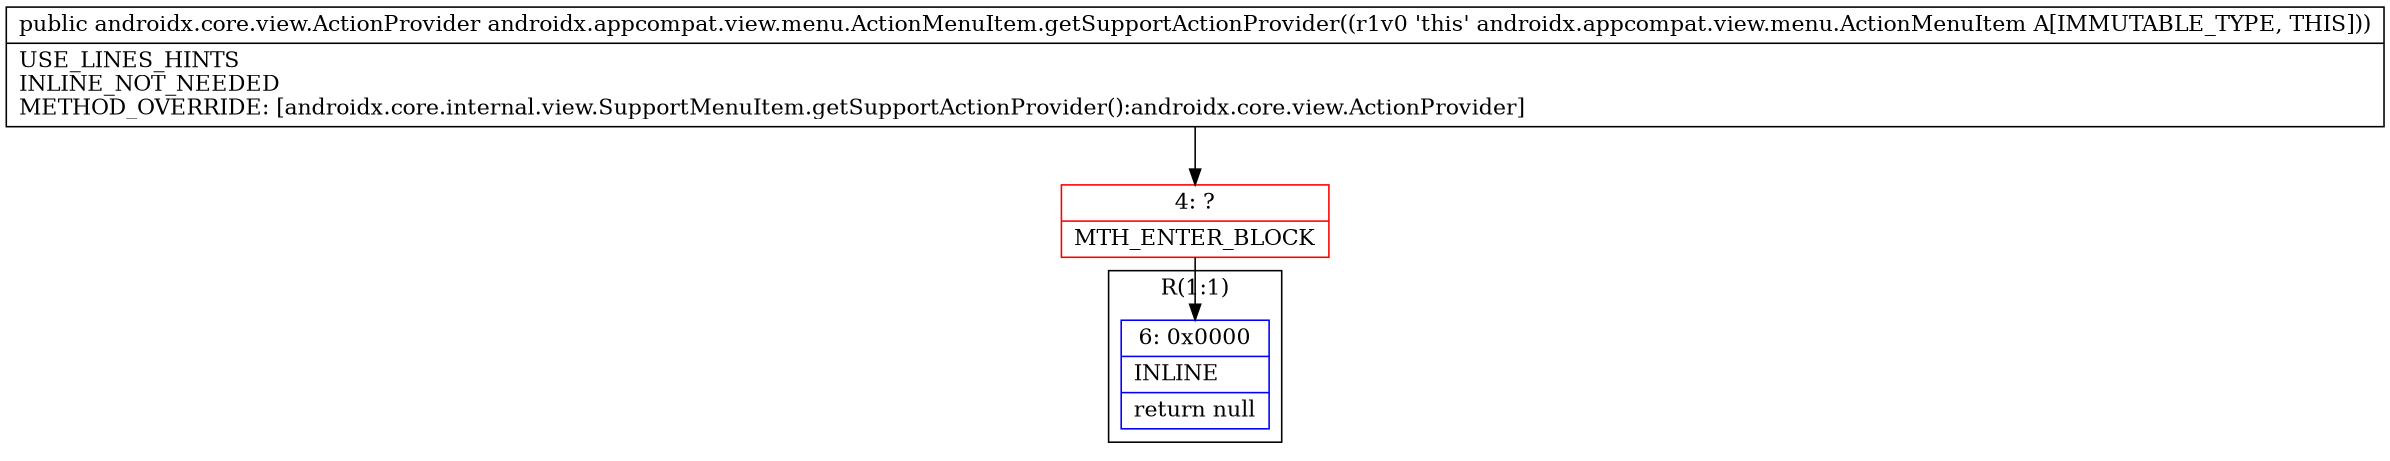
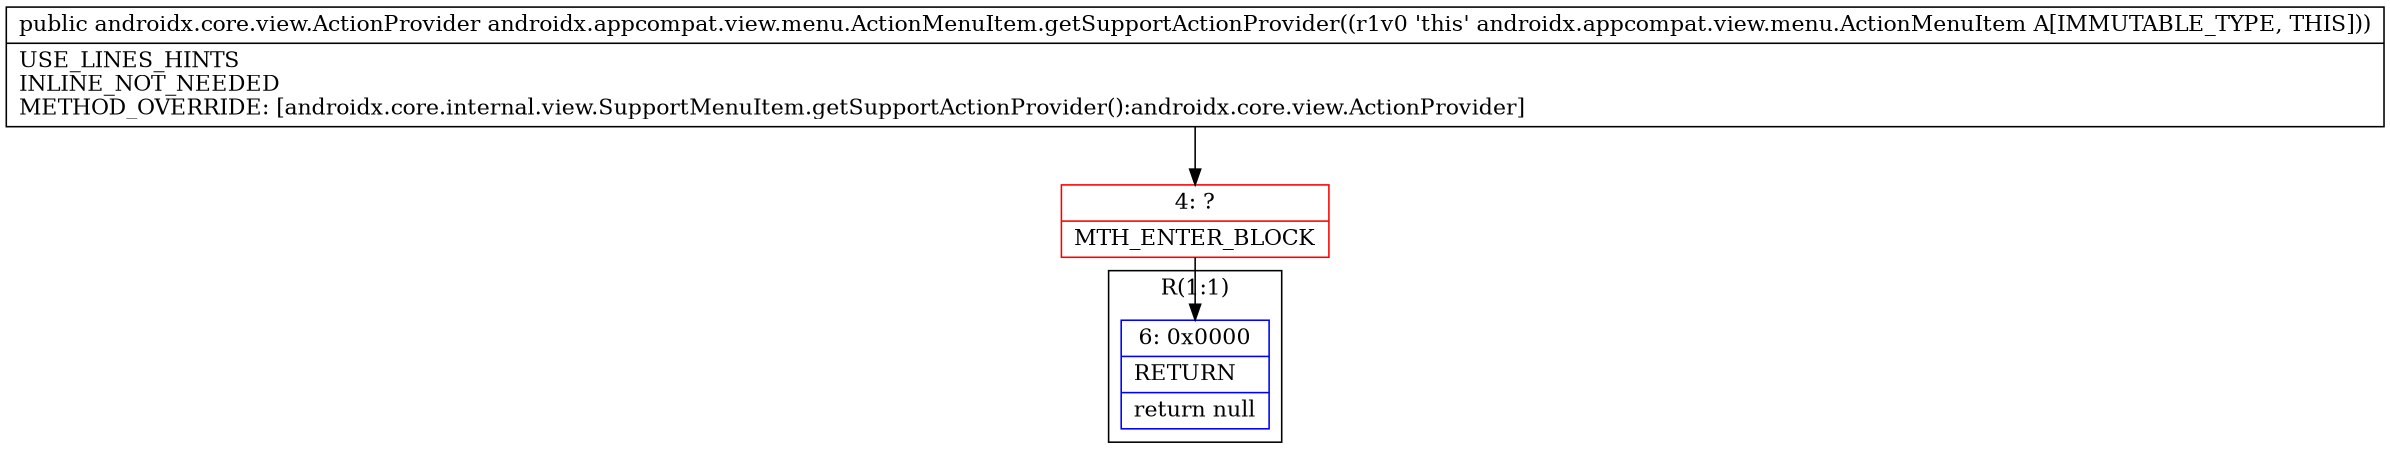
(1177, 374) -> (1185, 374)
